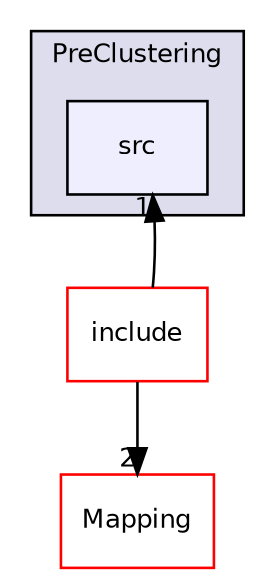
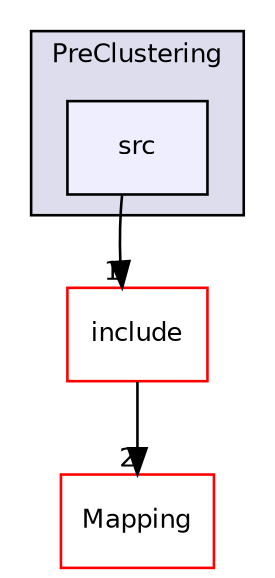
(155, 254) -> (120, 232)
